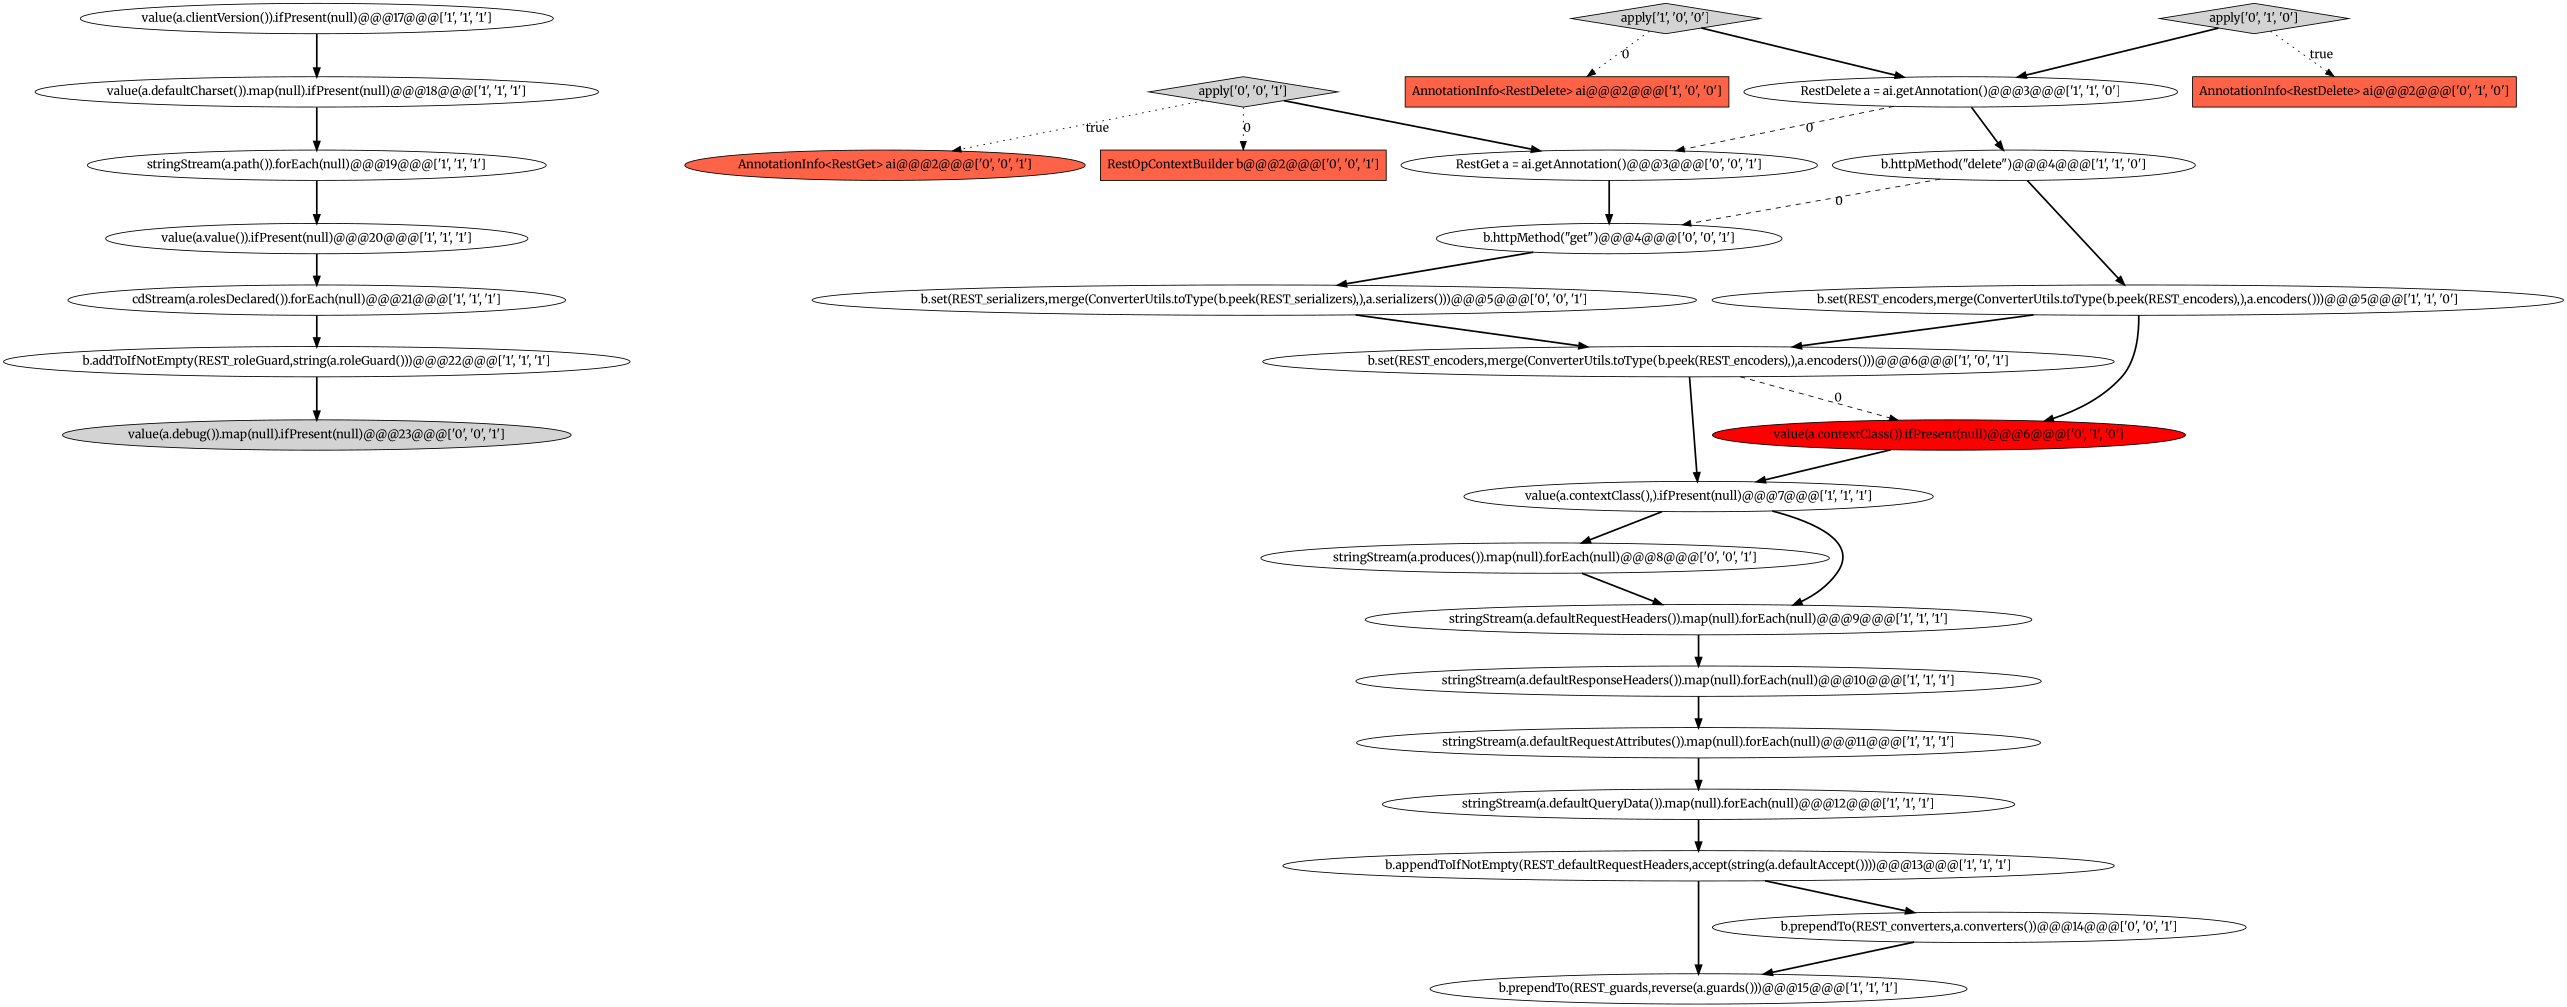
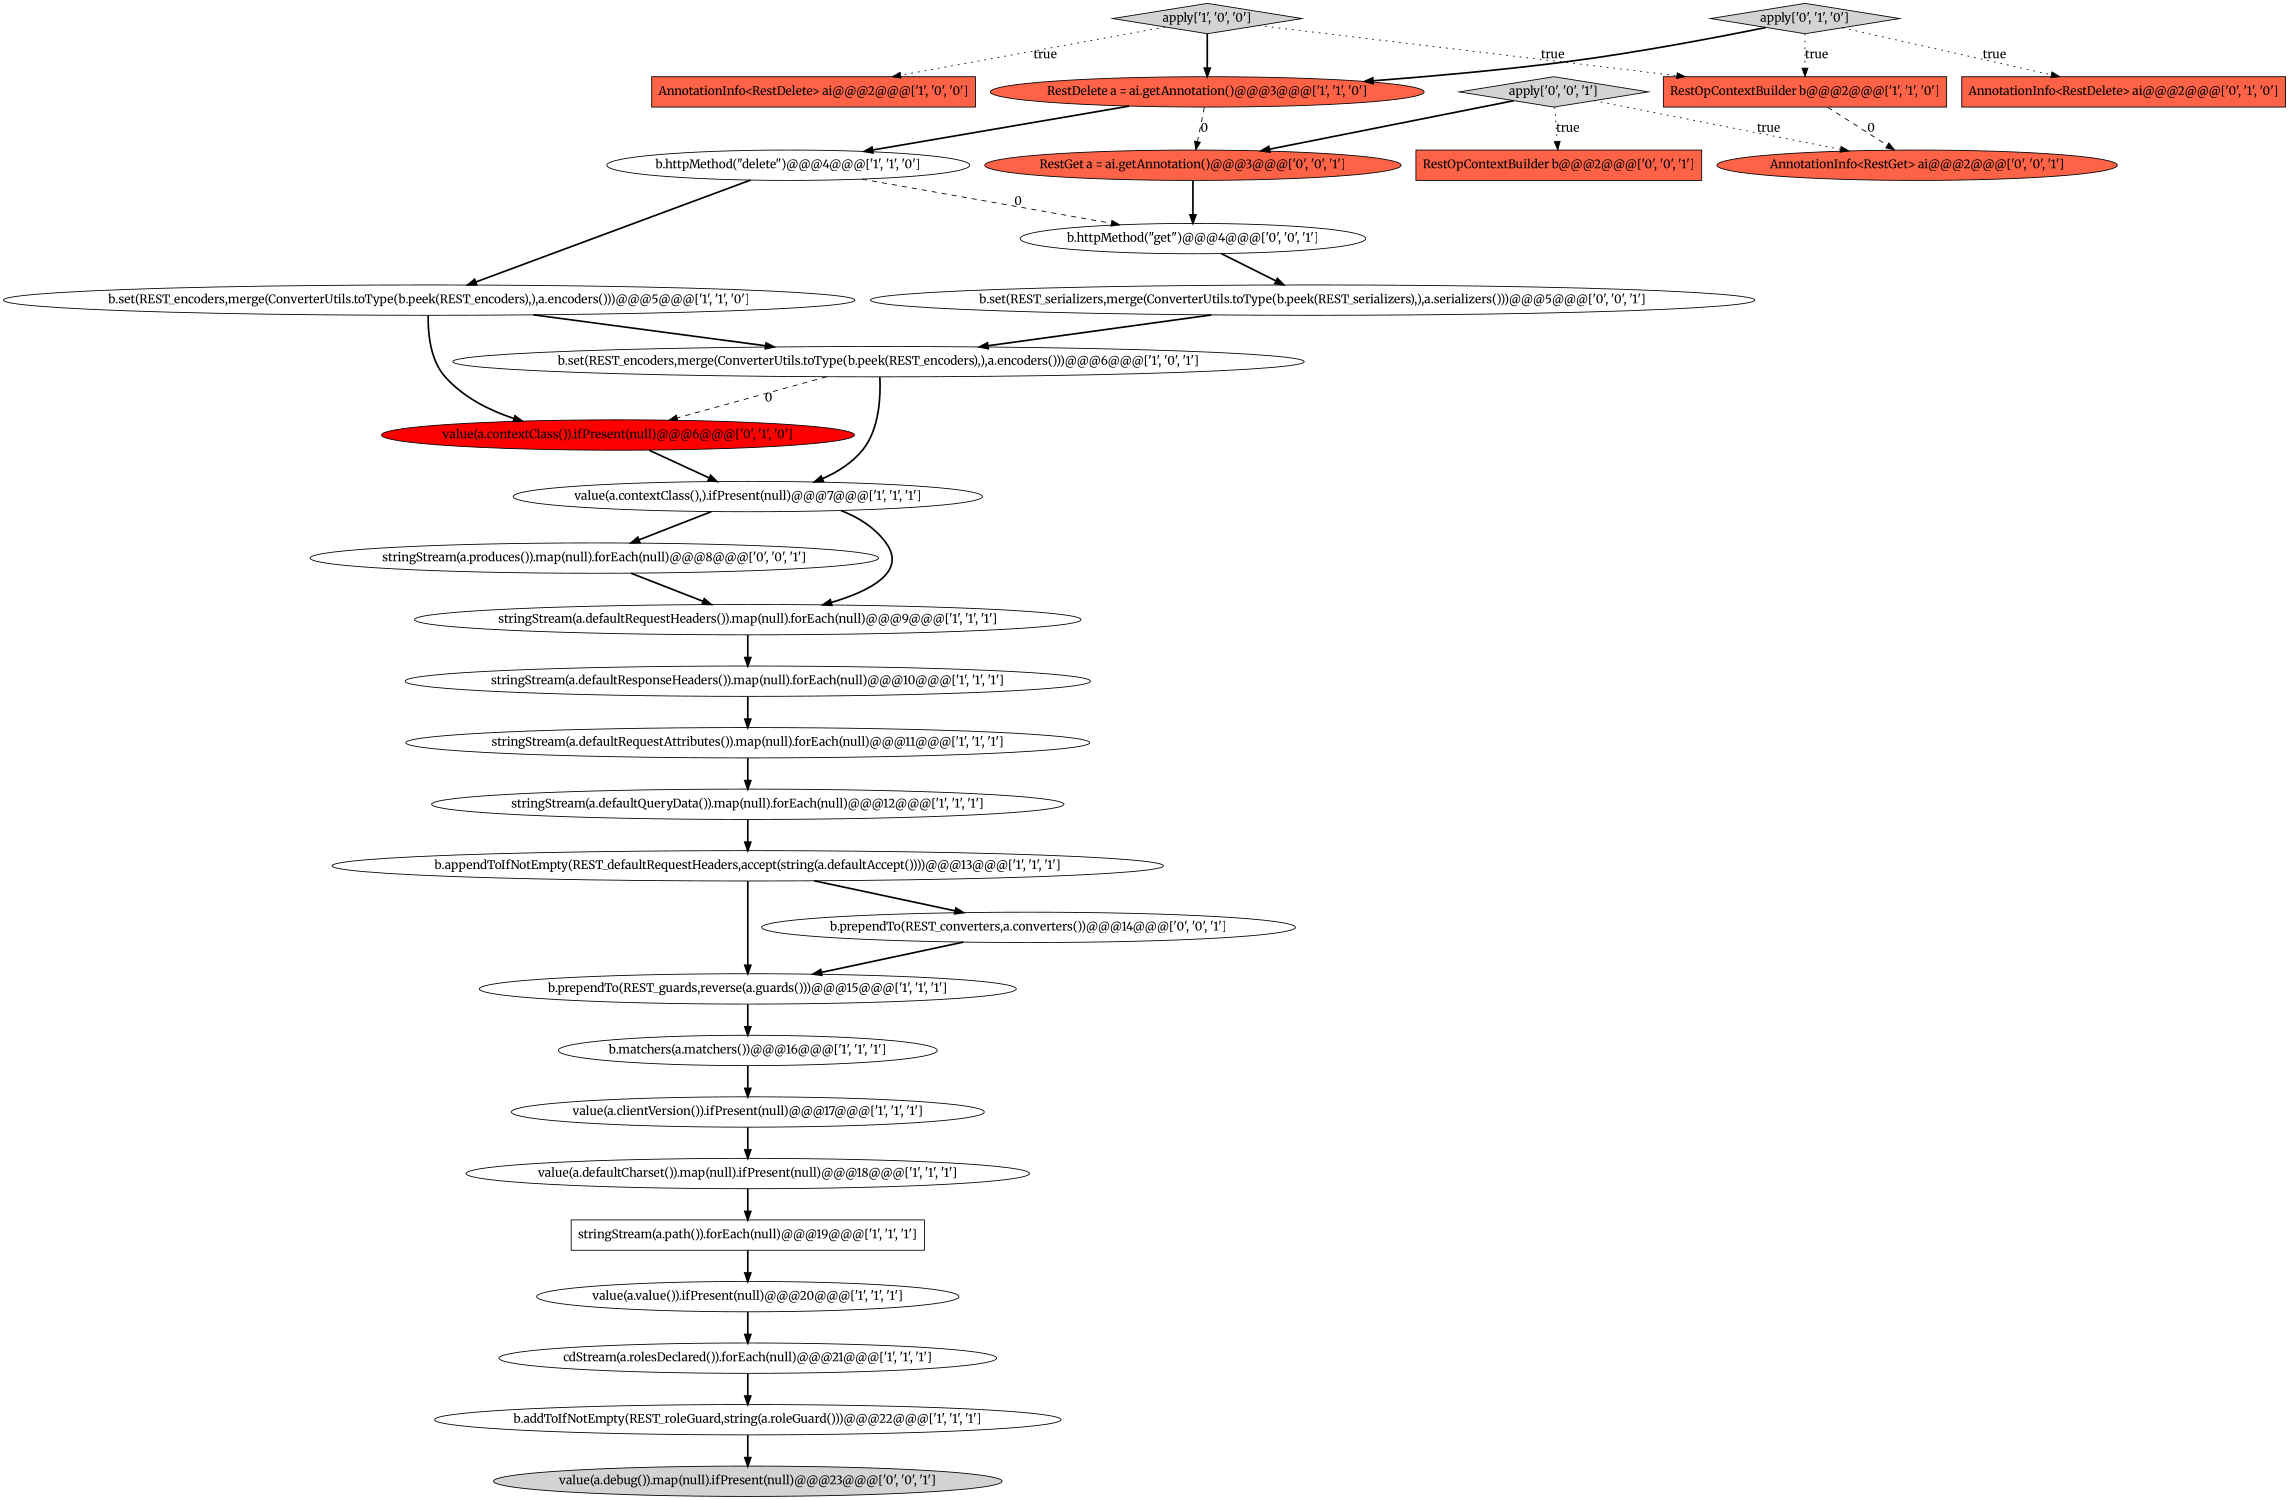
(1626, 55) -> (1045, 55)
none -> (1805, 92)
(1961, 92) -> (1207, 92)
(1248, 129) -> (1568, 129)
(317, 165) -> (748, 1235)
(1609, 165) -> (1193, 165)
none -> (748, 1050)
